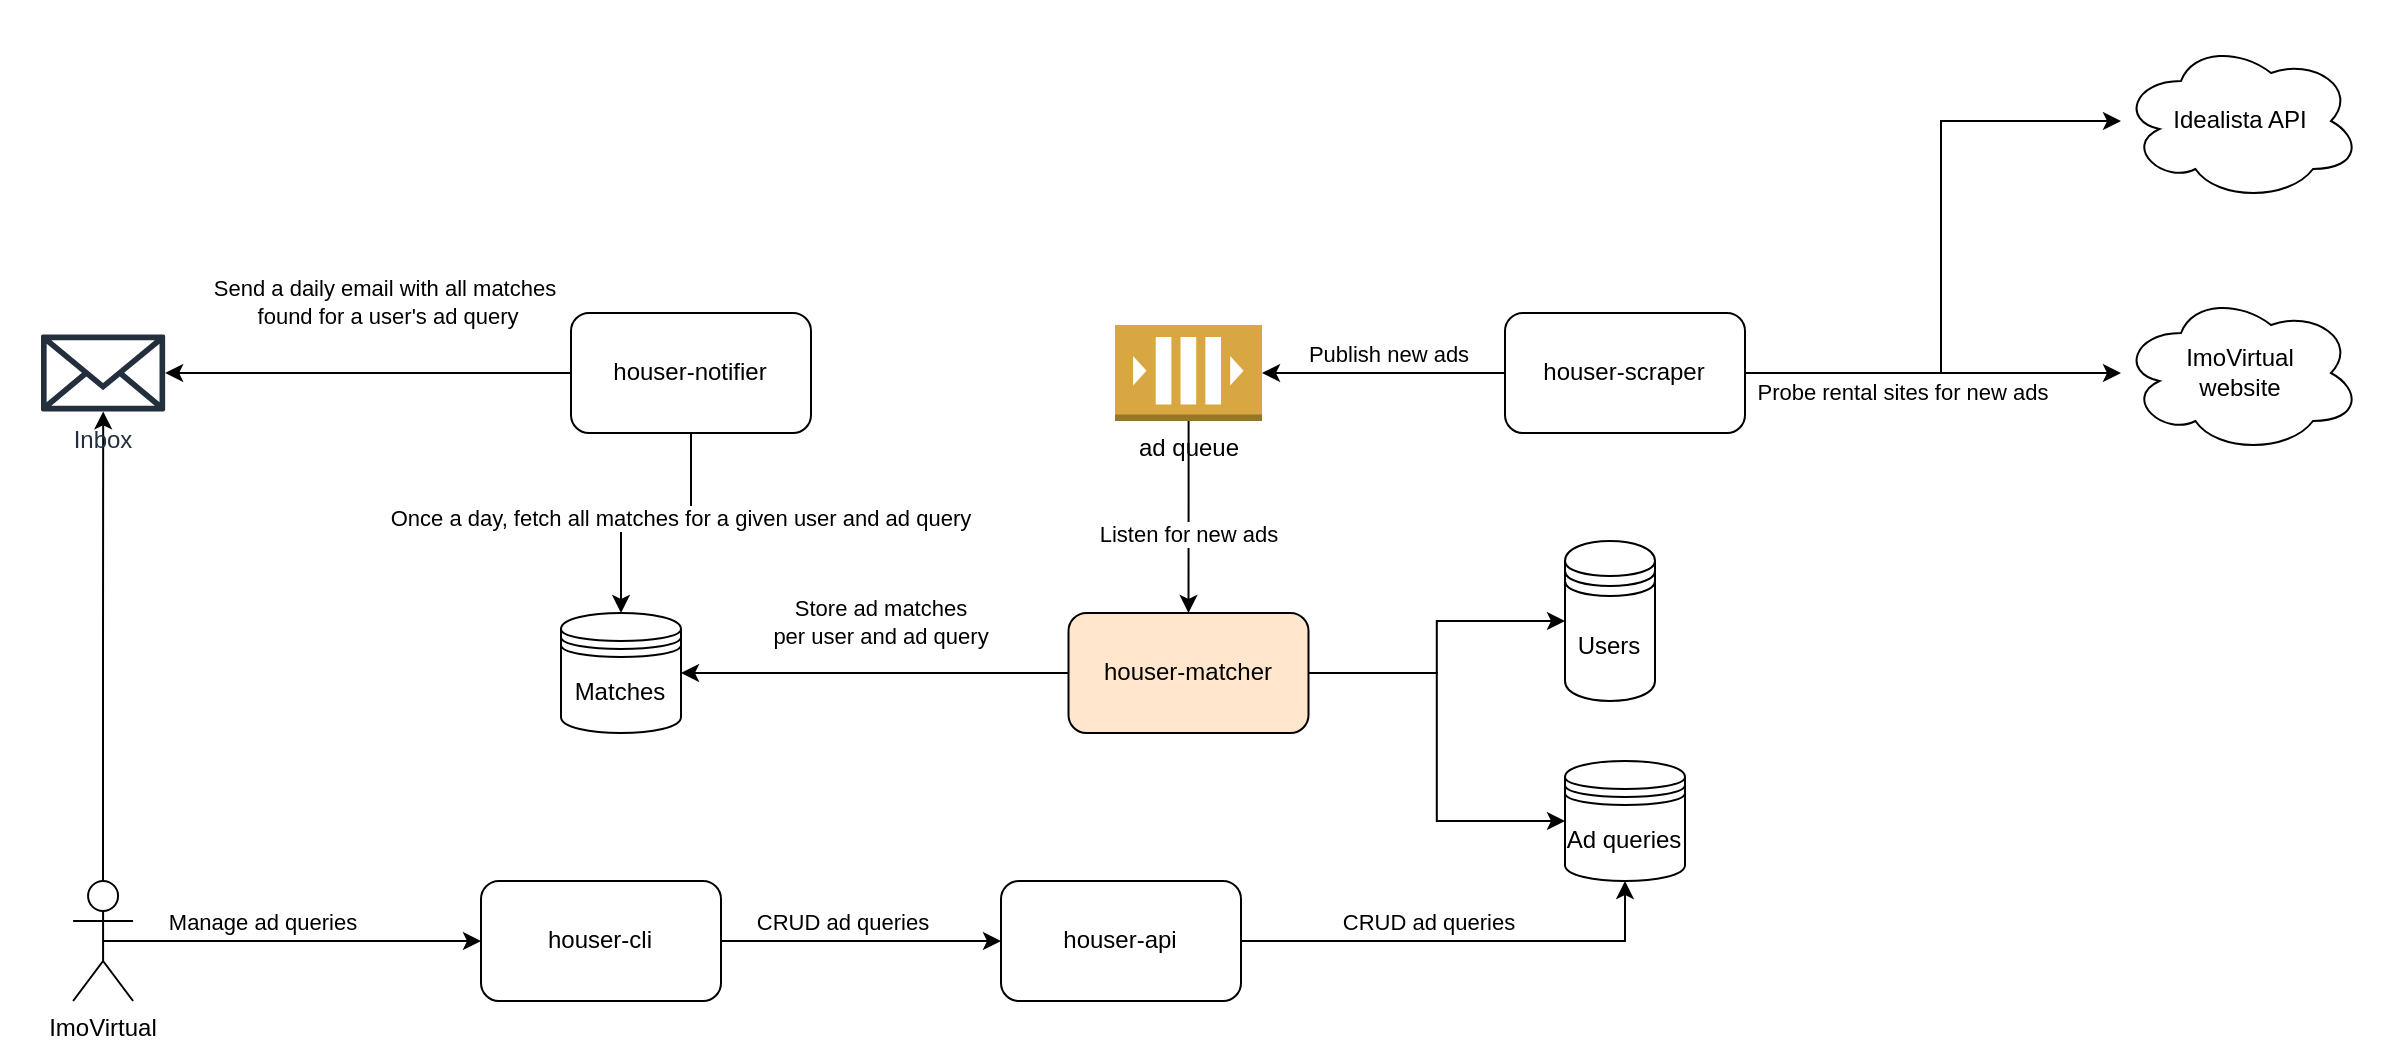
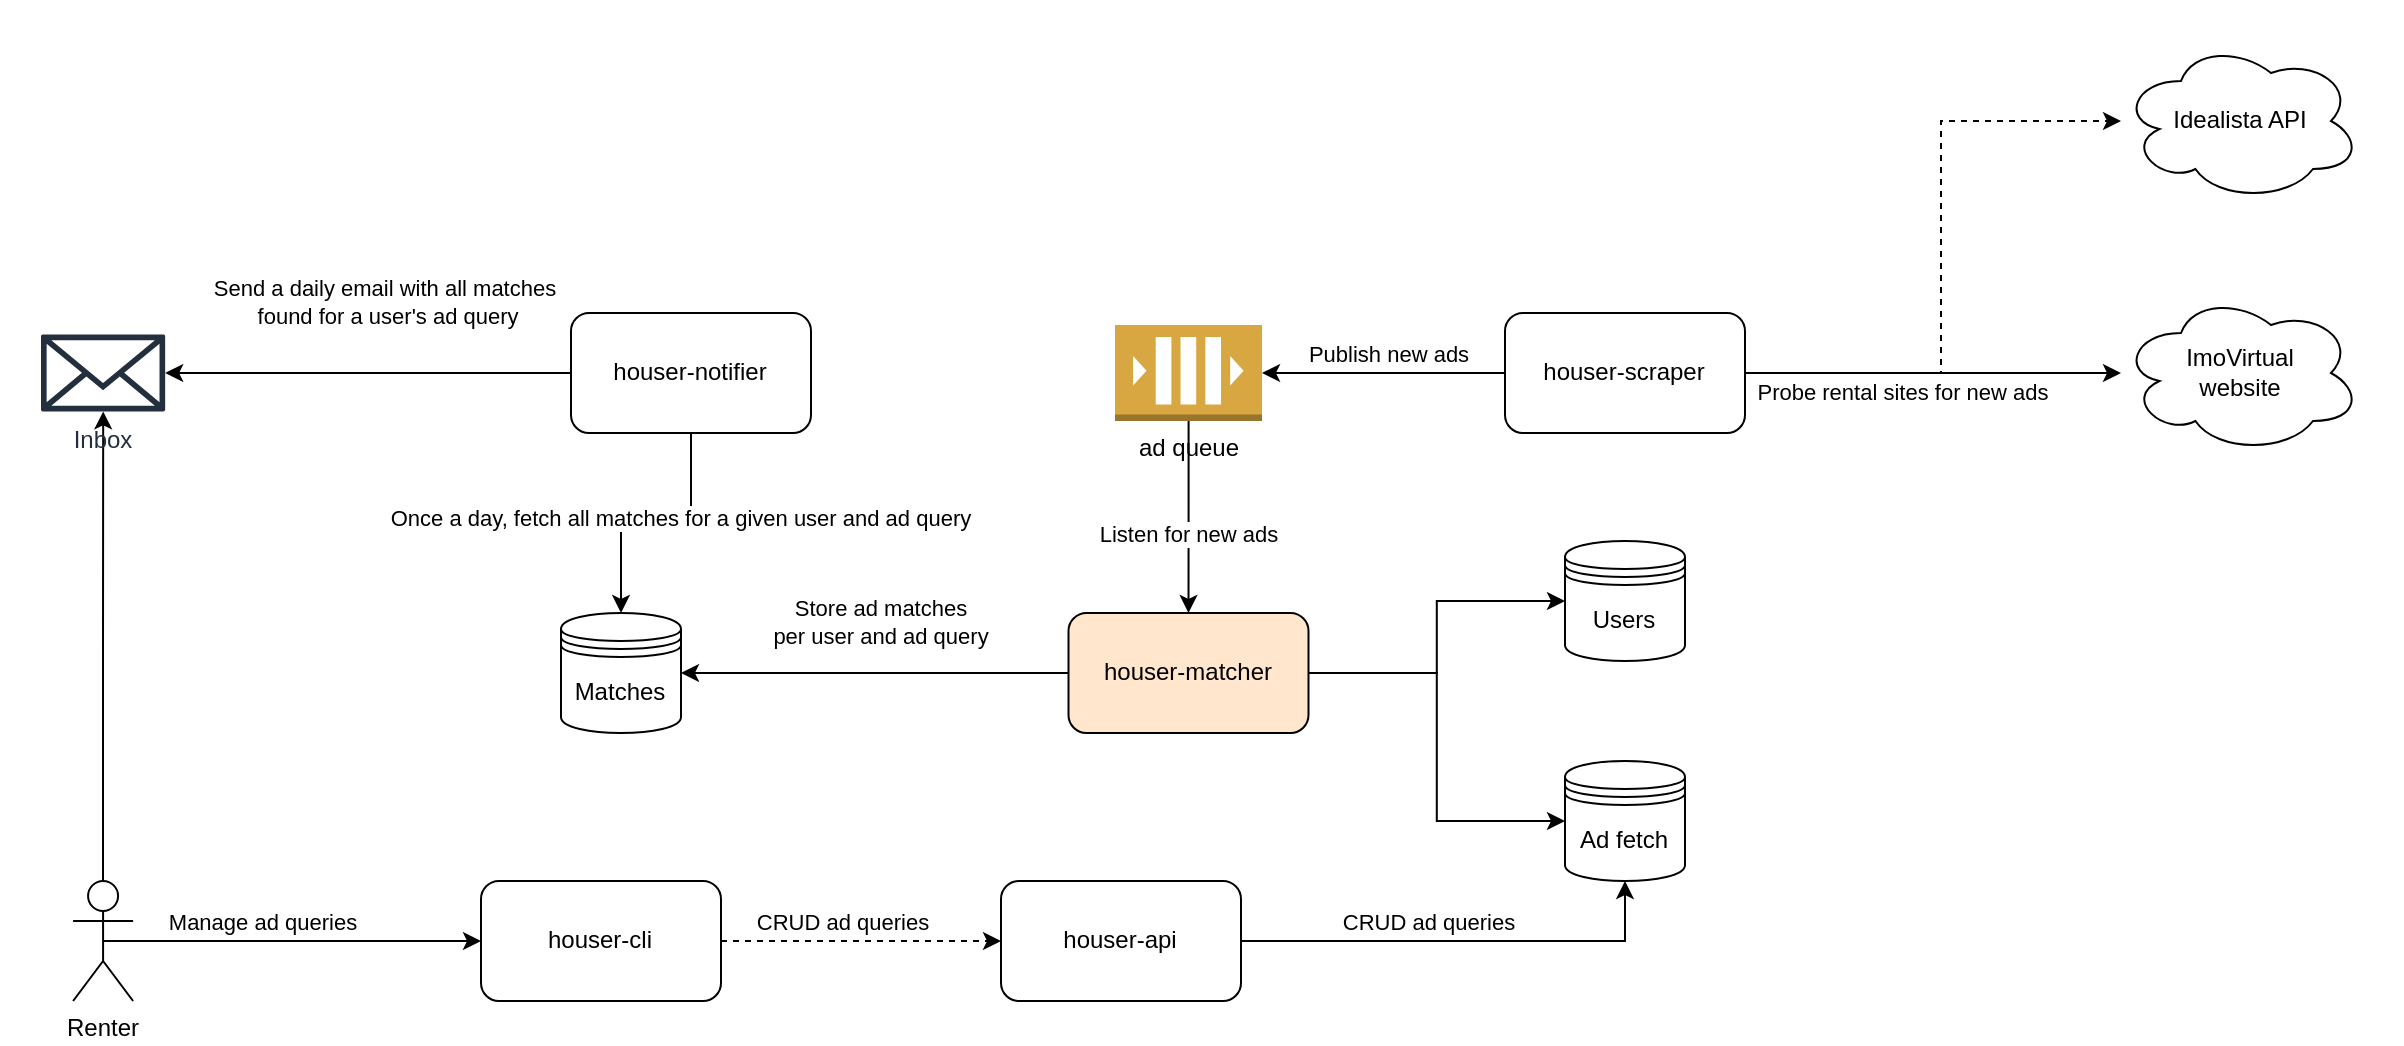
(1941, 163) -> (1941, 163)
(1610, 621) -> (1625, 601)
(1625, 841) -> (1625, 841)
(854, 941) -> (854, 941)
(104, 1029) -> (104, 1029)
